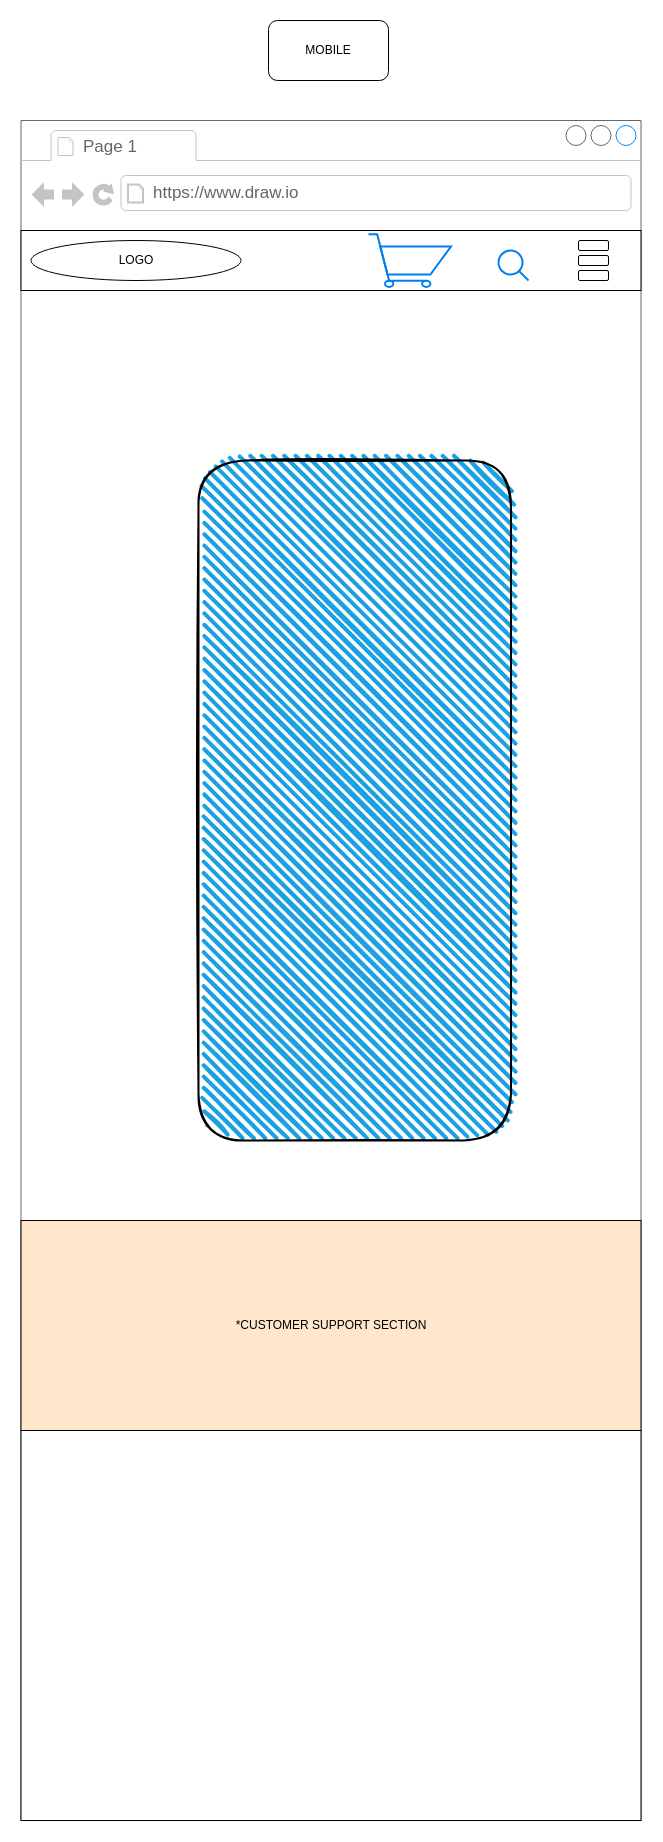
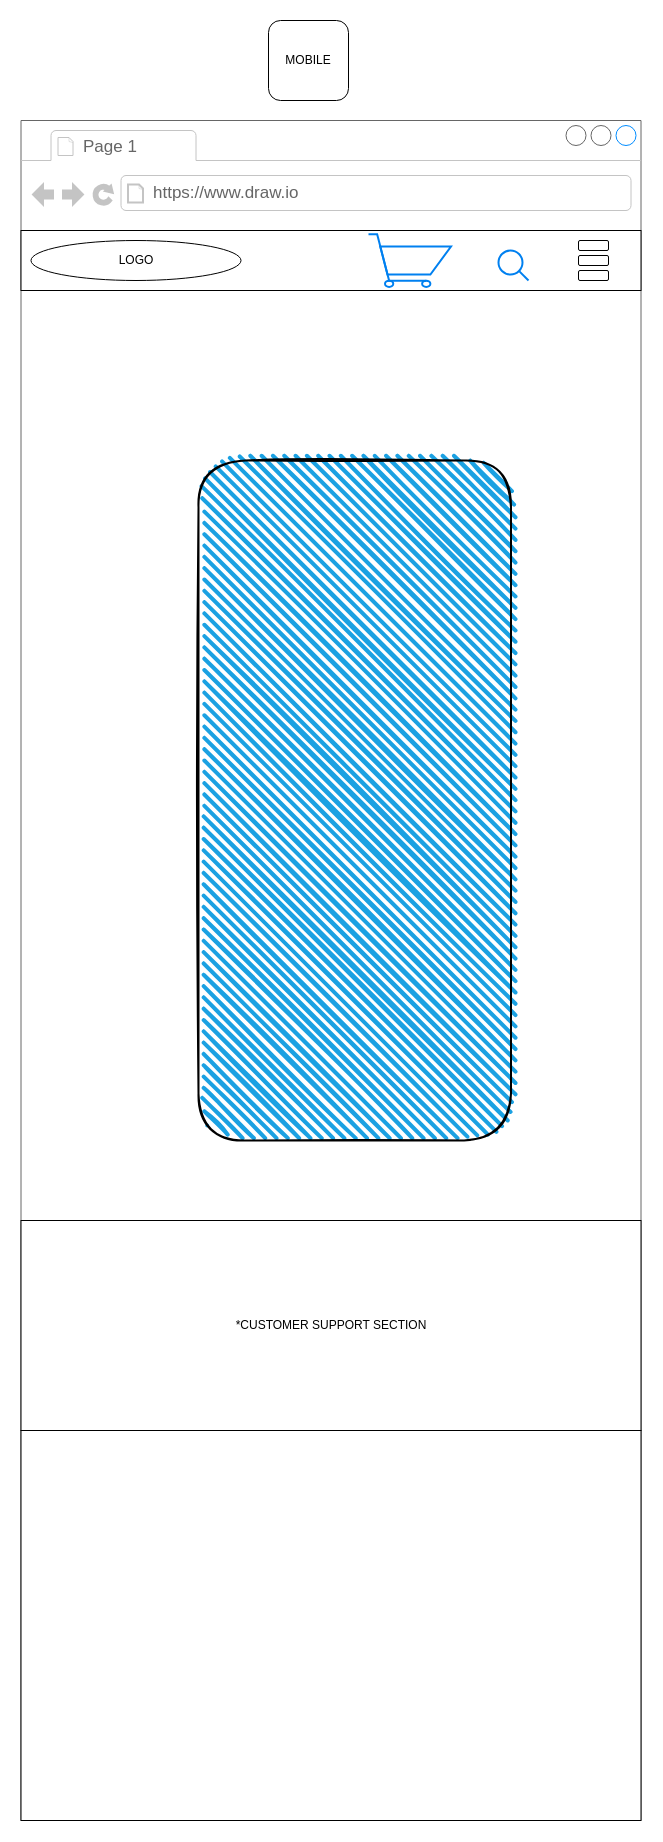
(329, 51) -> (309, 61)
(331, 1326) -> (331, 1326)
